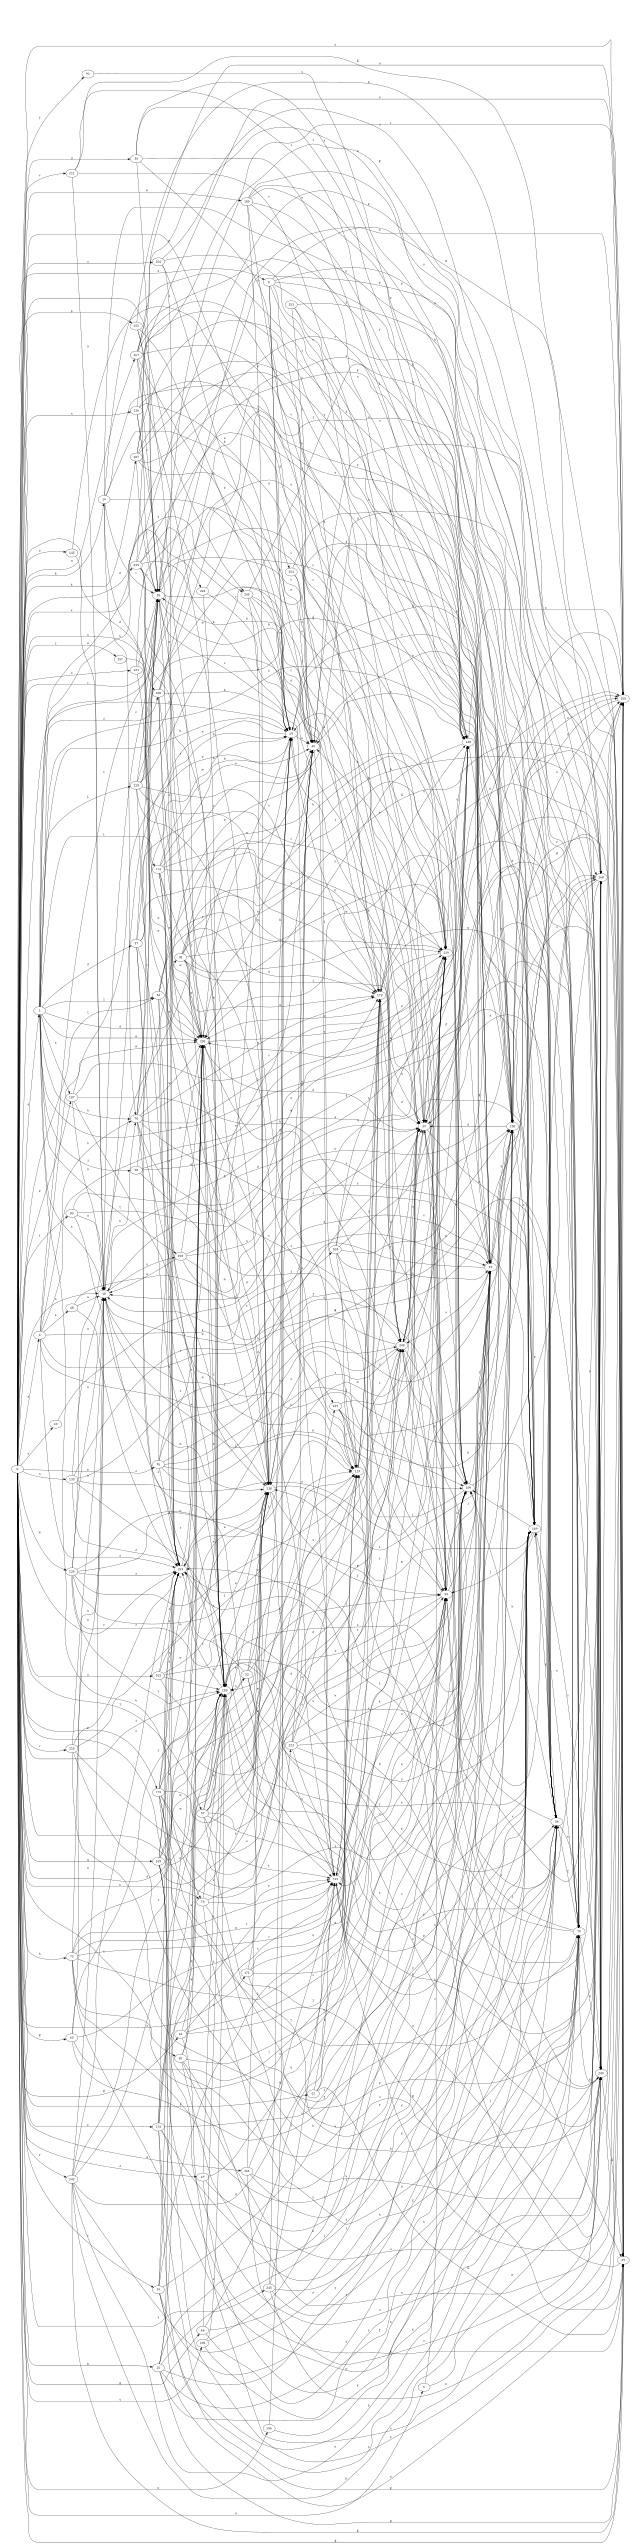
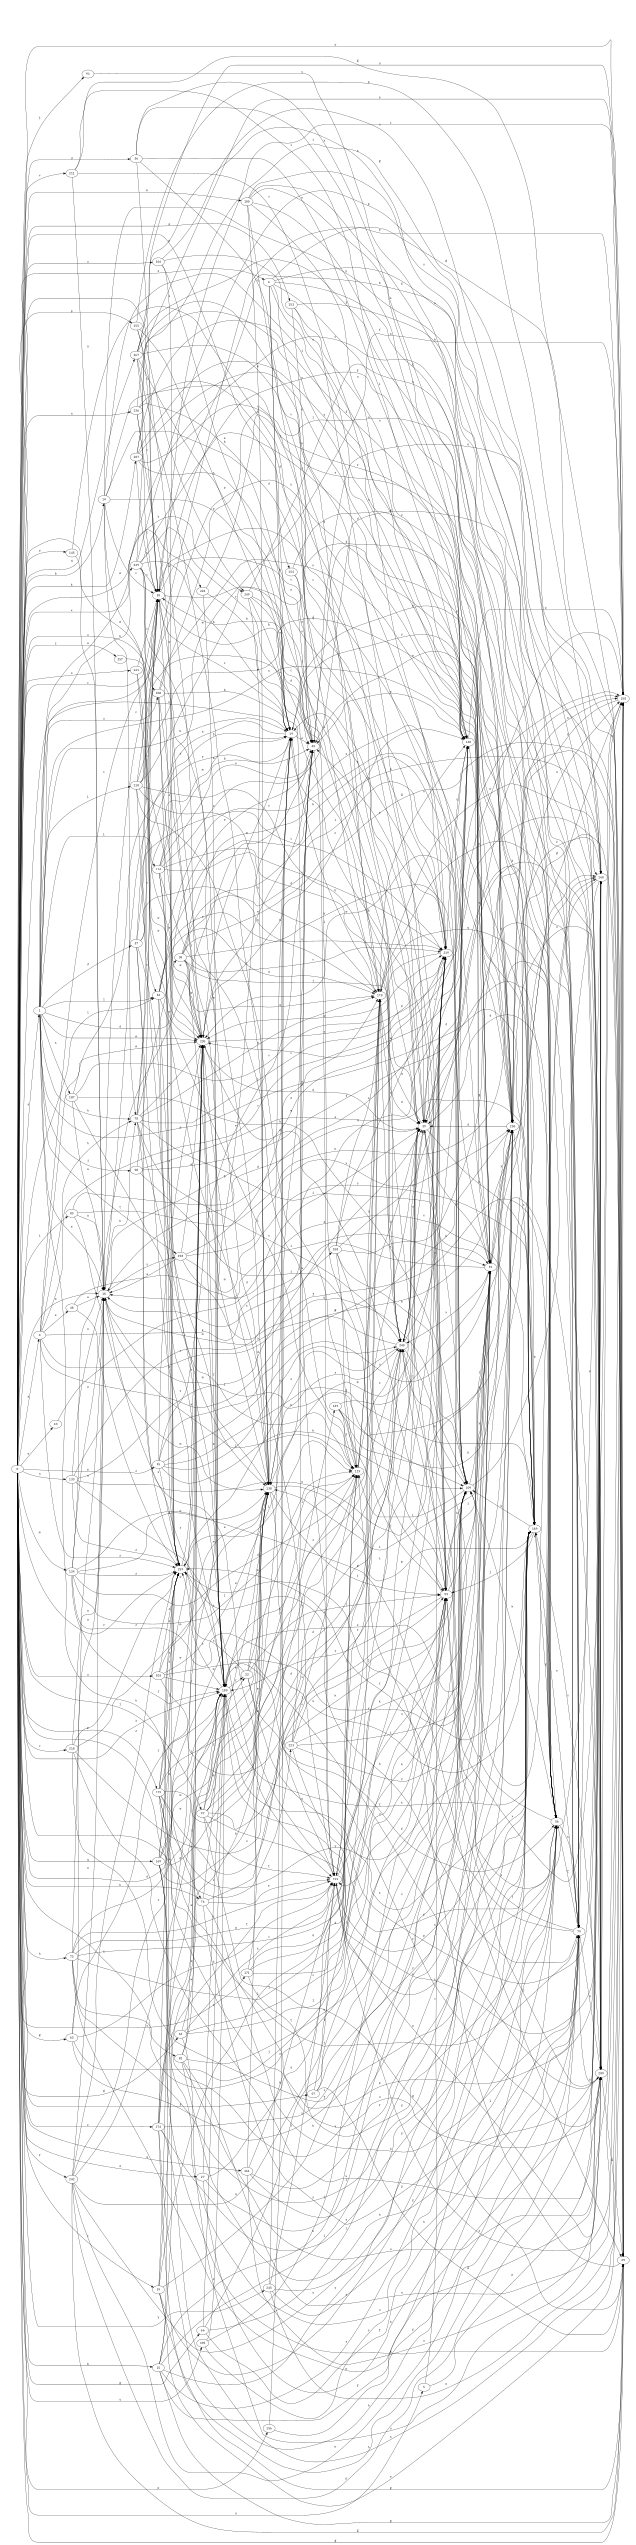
(480, 626) -> (468, 855)
(338, 634) -> (145, 840)
(329, 882) -> (325, 866)
(203, 1152) -> (396, 336)
(28, 1254) -> (20, 698)
(409, 1275) -> (434, 1363)
(239, 1685) -> (235, 1683)
